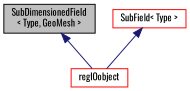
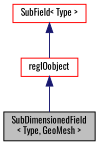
(80, 55) -> (49, 99)
